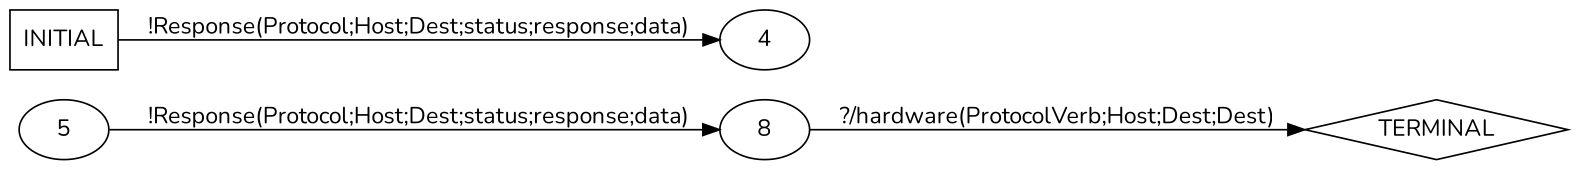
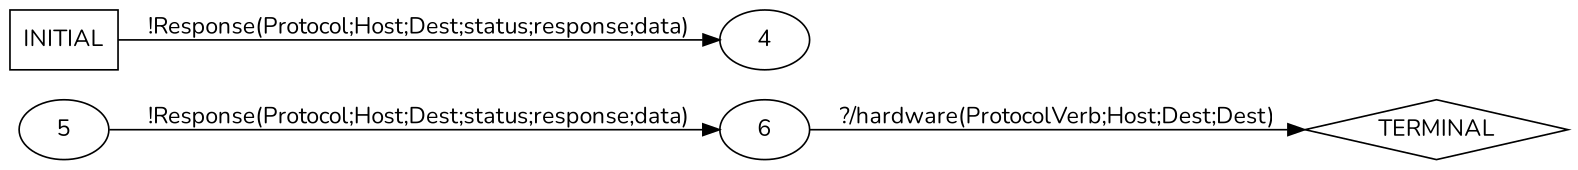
(765, 130) -> (765, 130)
